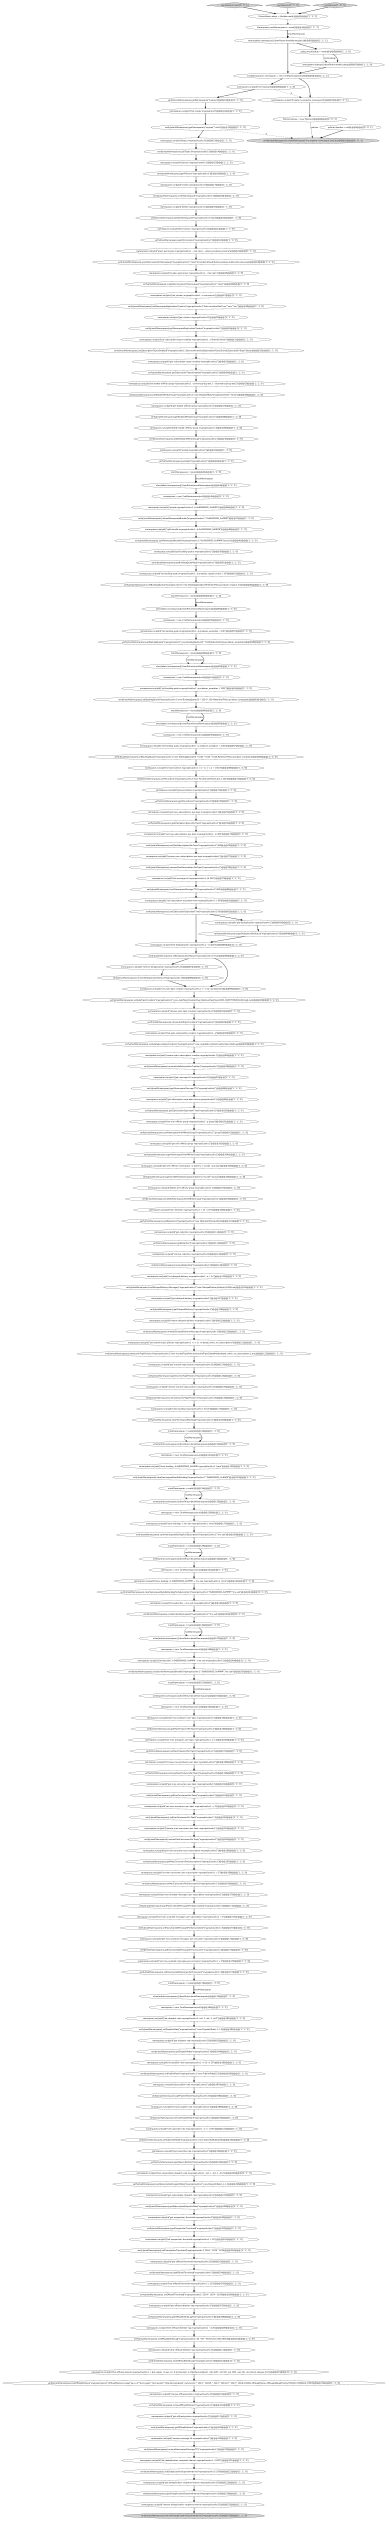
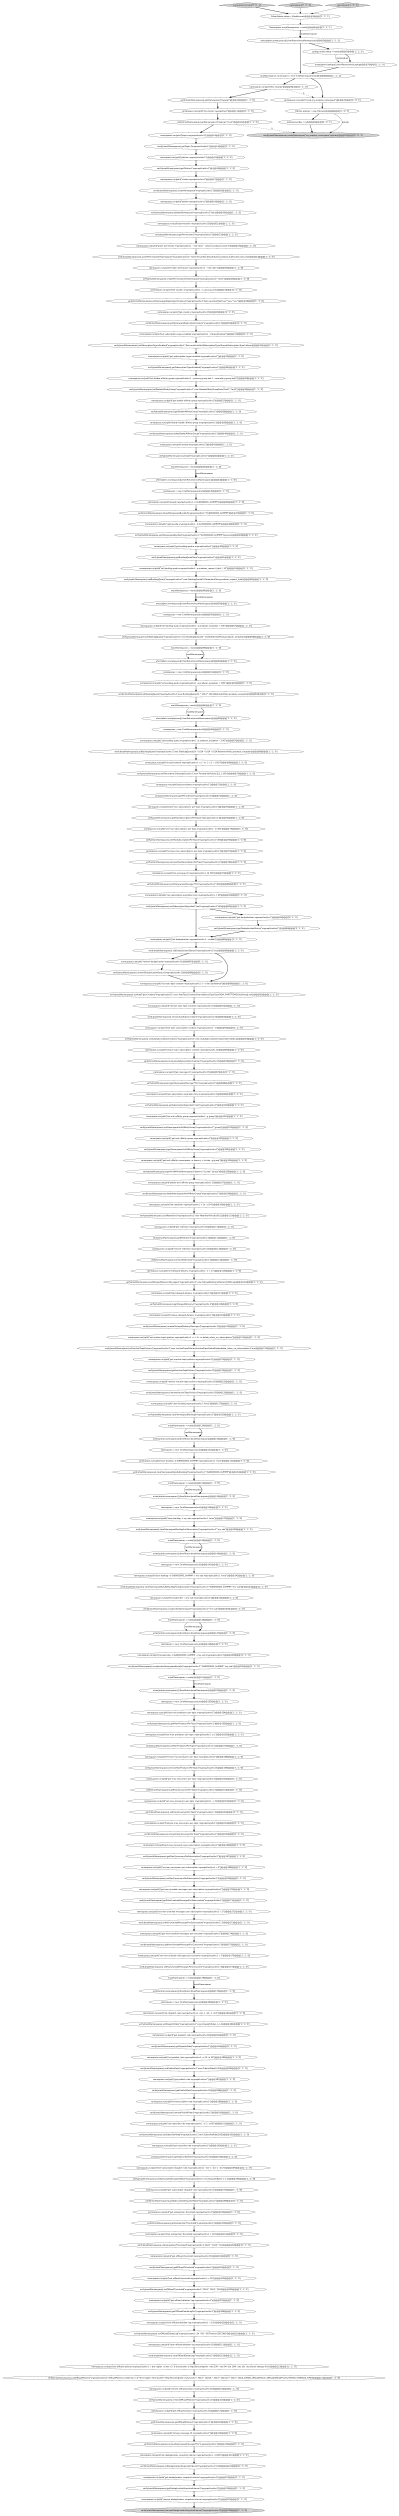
(314, 10) -> (326, 10)
none -> (316, 116)
